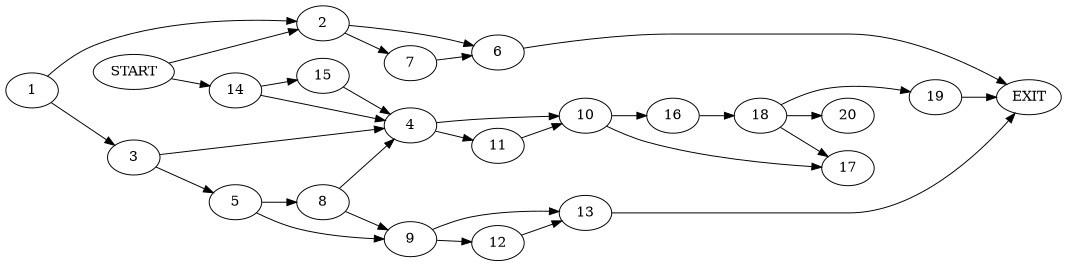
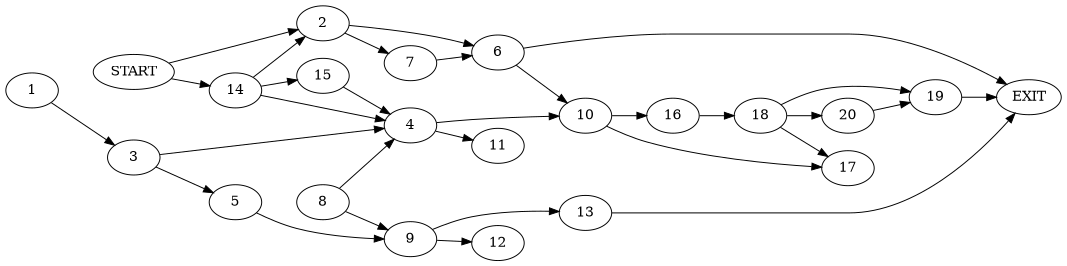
(161, 28) -> (275, 60)
none -> (887, 108)
(537, 132) -> (538, 81)
(274, 202) -> none
(537, 230) -> none
